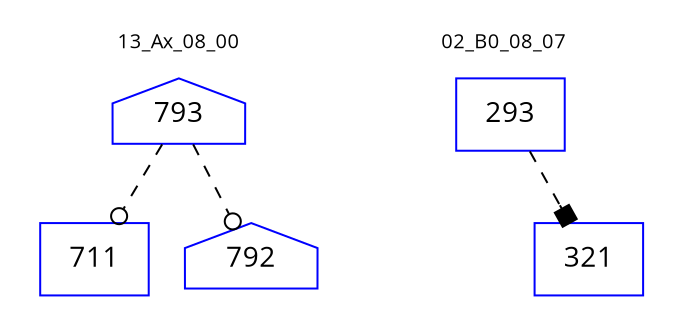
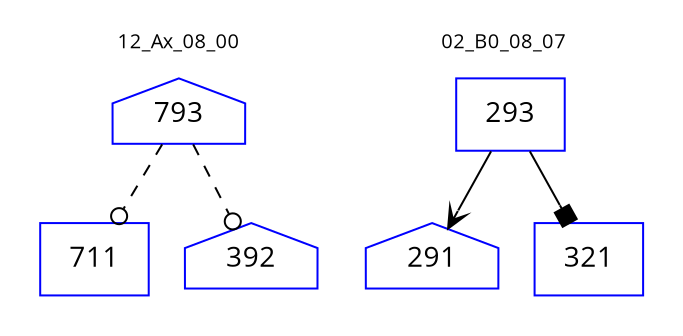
(179, 43) -> (179, 43)
(545, 178) -> (545, 178)
(251, 259) -> (251, 259)
none -> (432, 259)
